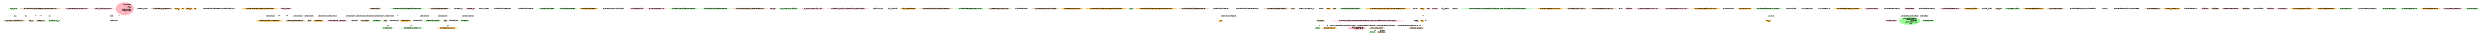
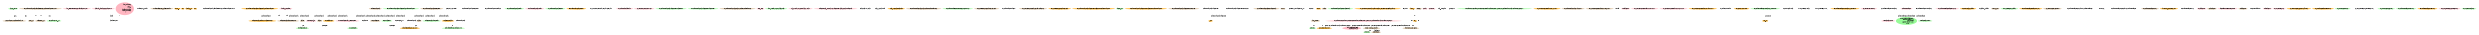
none -> (535, 9)
(1131, 9) -> (1120, 9)
(394, 16) -> (387, 15)
(398, 16) -> (444, 16)
(1416, 24) -> (1411, 18)
